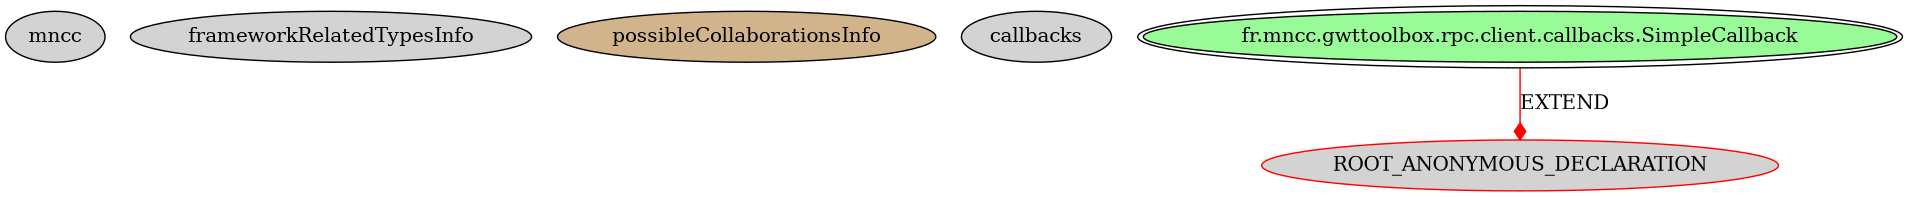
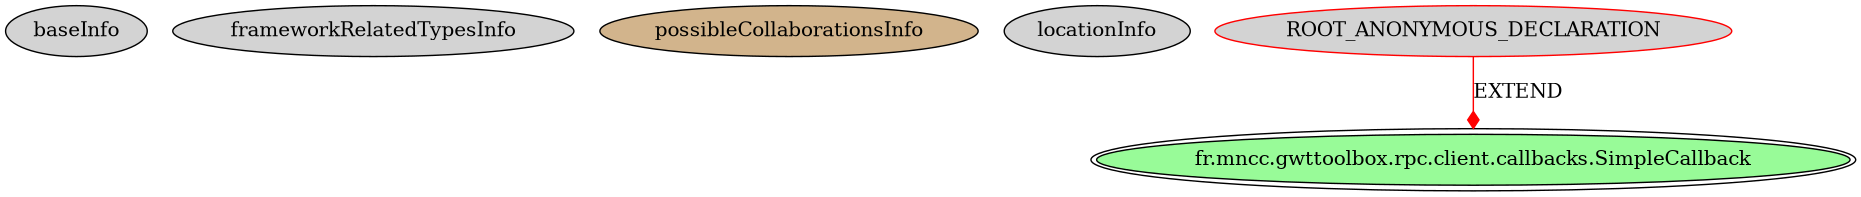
(55, 37) -> (76, 31)
(1037, 37) -> (1097, 31)
(1520, 95) -> (1473, 84)
